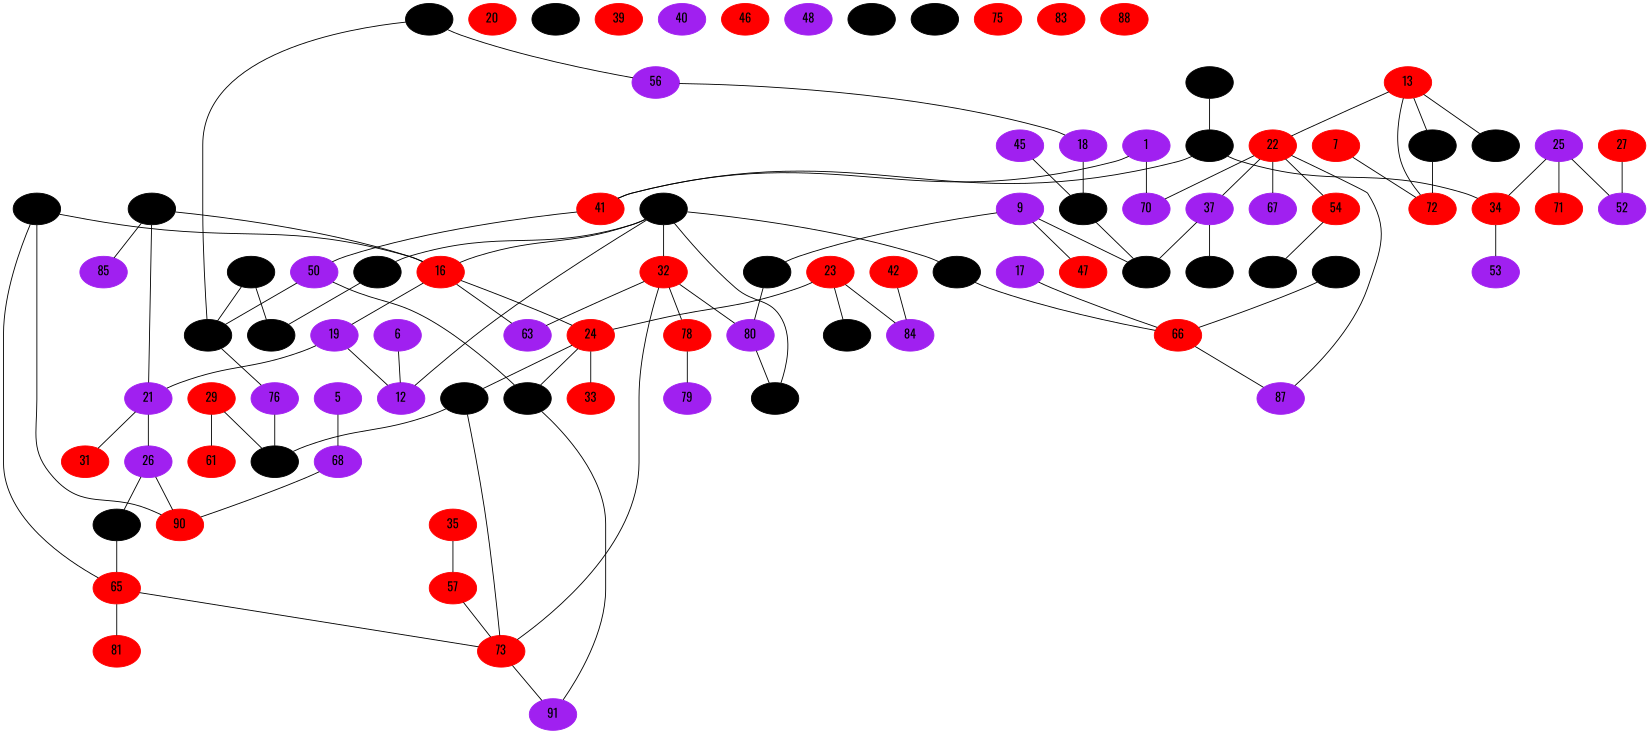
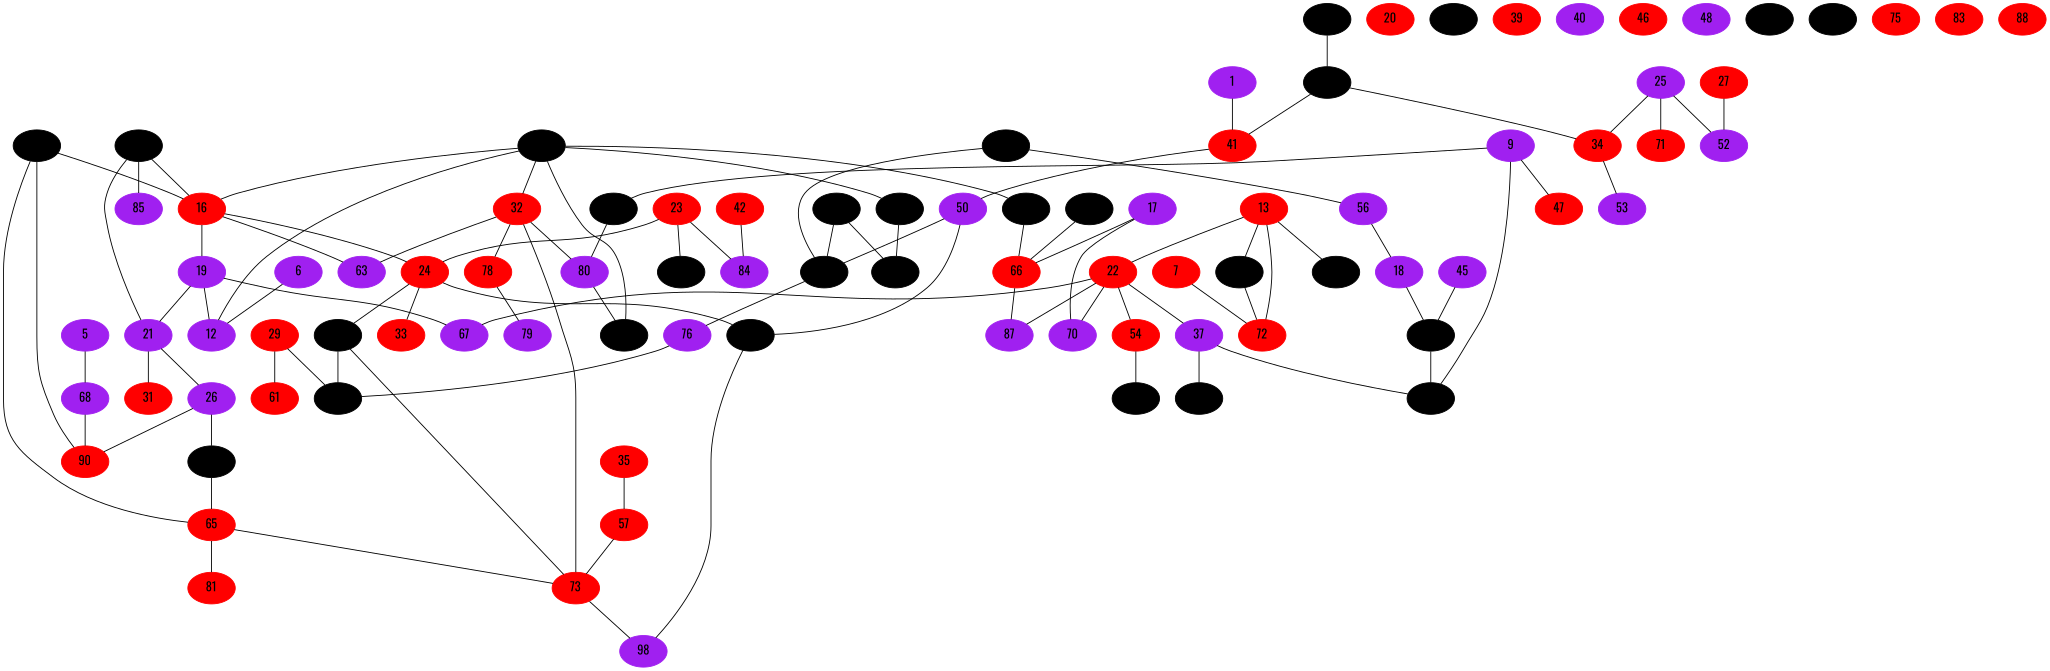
(1146, 177) -> (1081, 256)
none -> (336, 299)
(553, 715) -> (643, 651)
